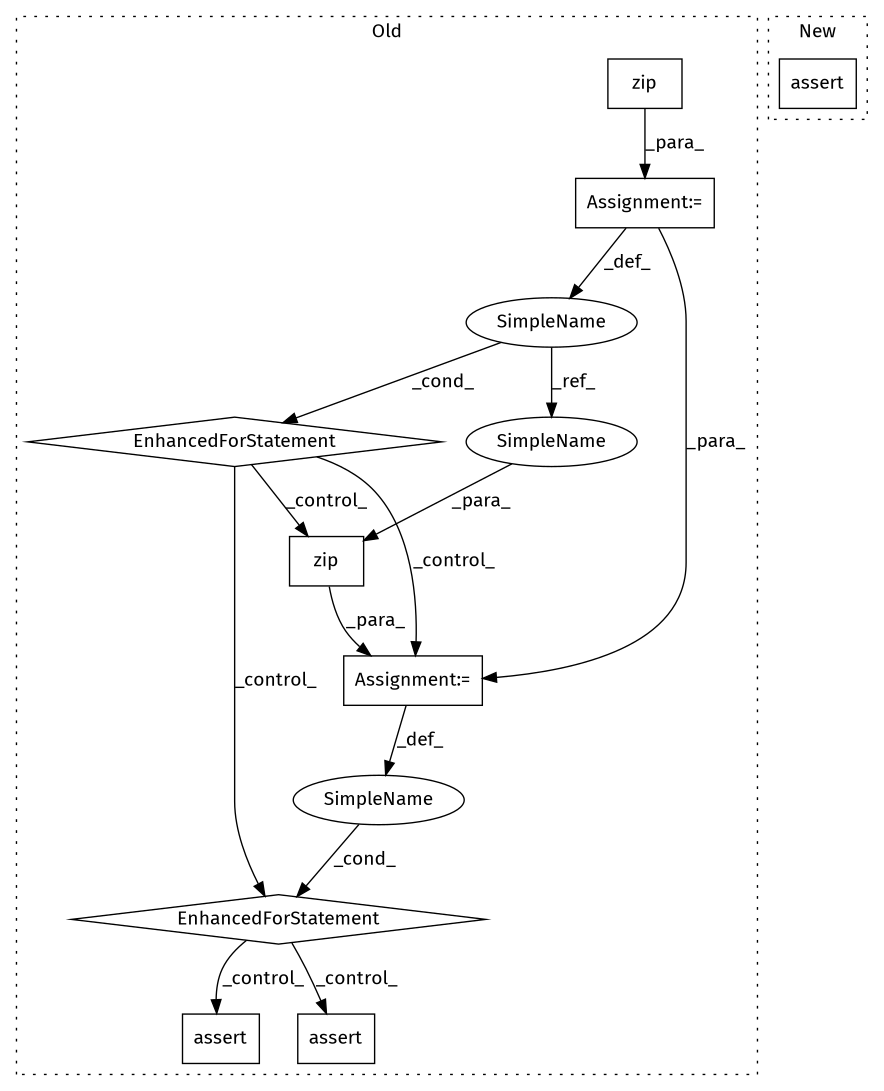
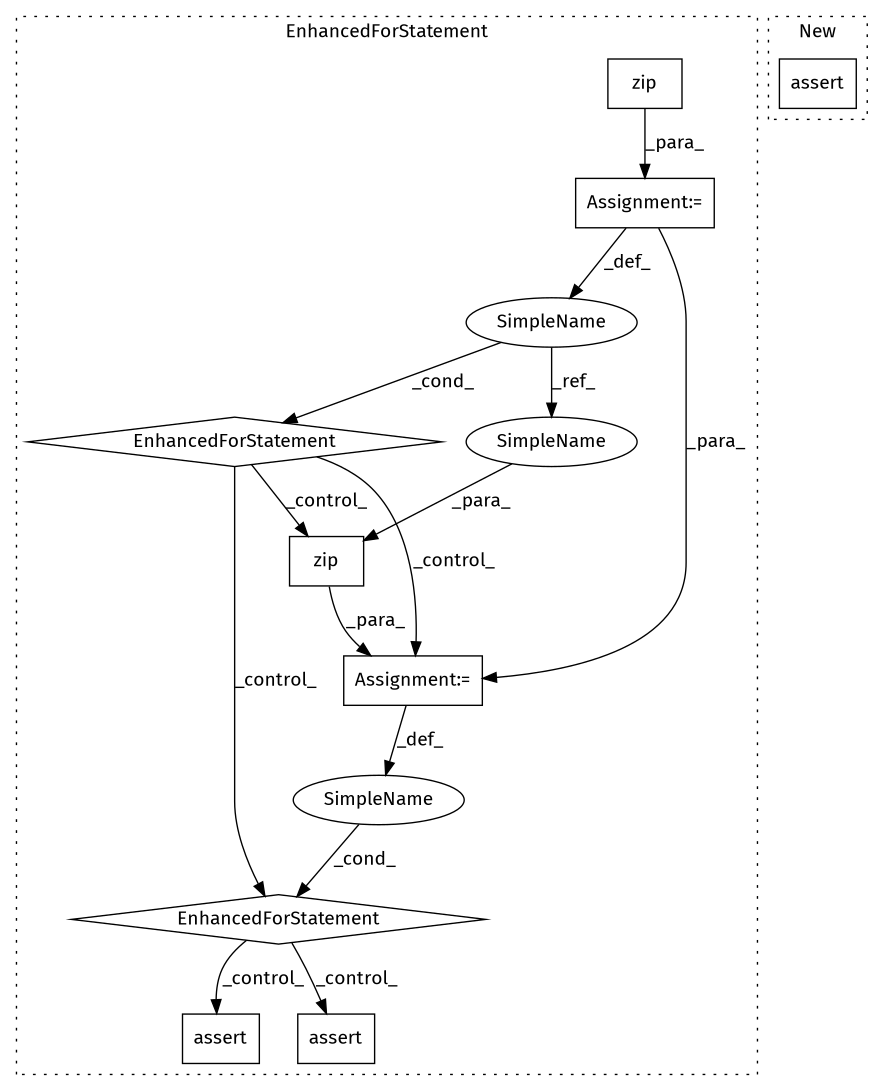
(387, 32) -> (387, 32)
